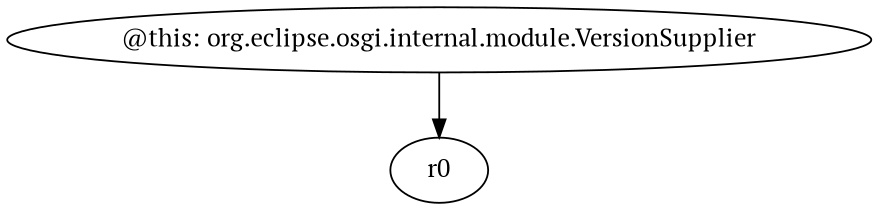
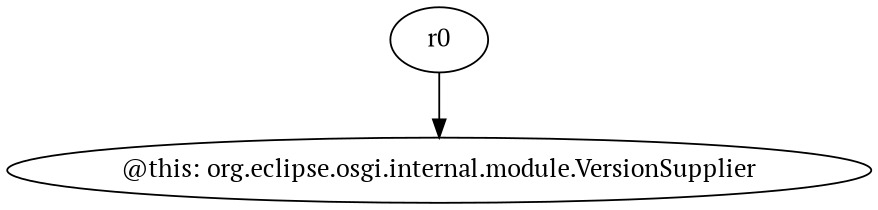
(439, 96) -> (439, 96)
